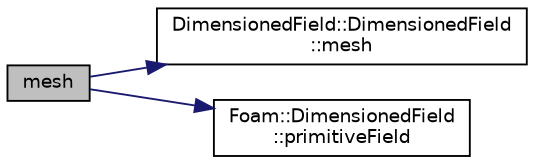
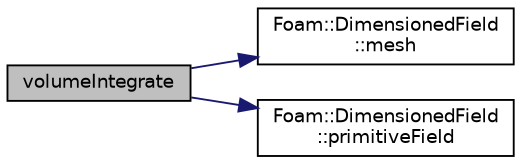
(342, 36) -> (386, 36)
(49, 83) -> (99, 83)
